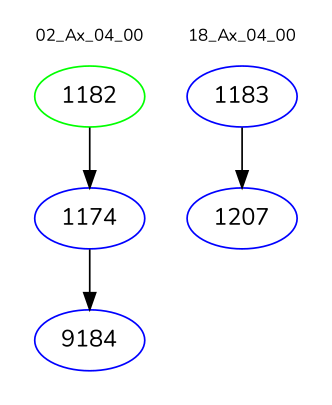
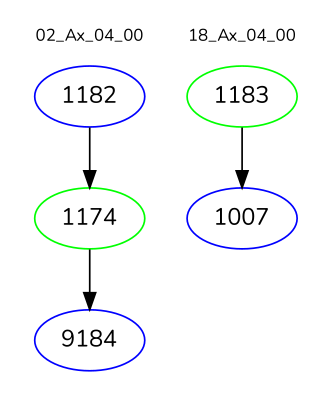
(90, 97) -> (90, 97)
(242, 97) -> (242, 97)
(90, 218) -> (90, 218)
(242, 218) -> (242, 218)
